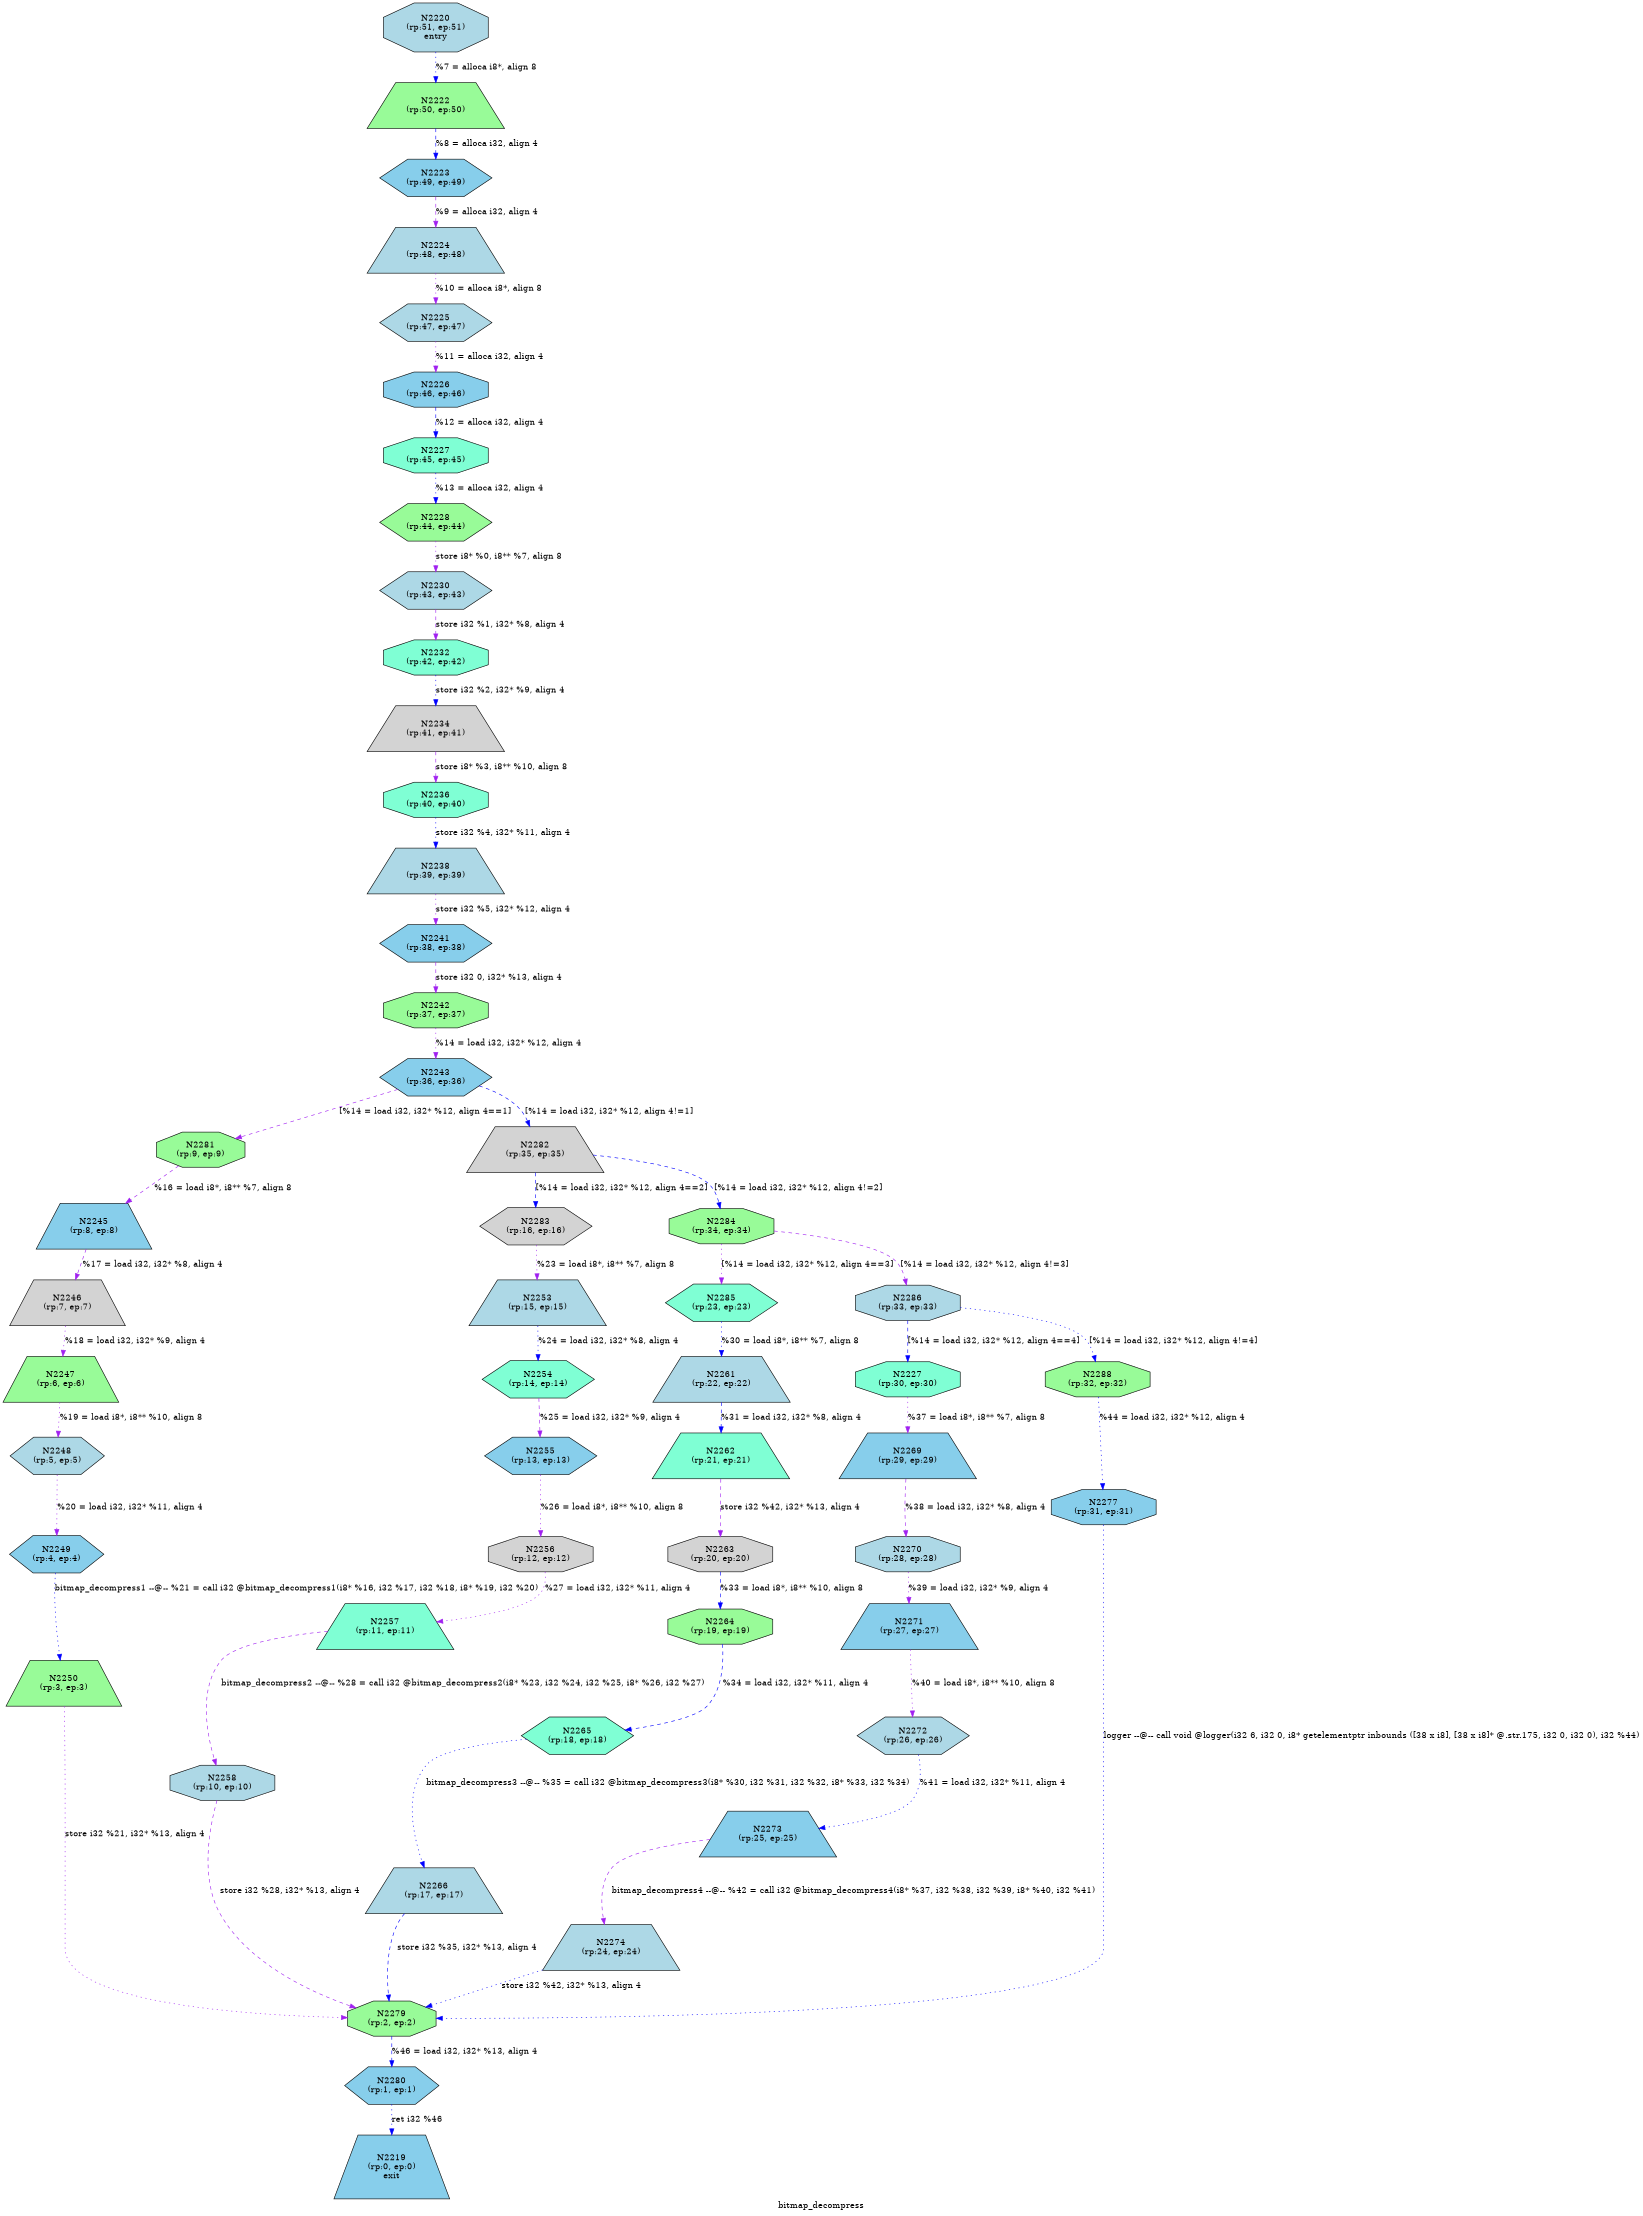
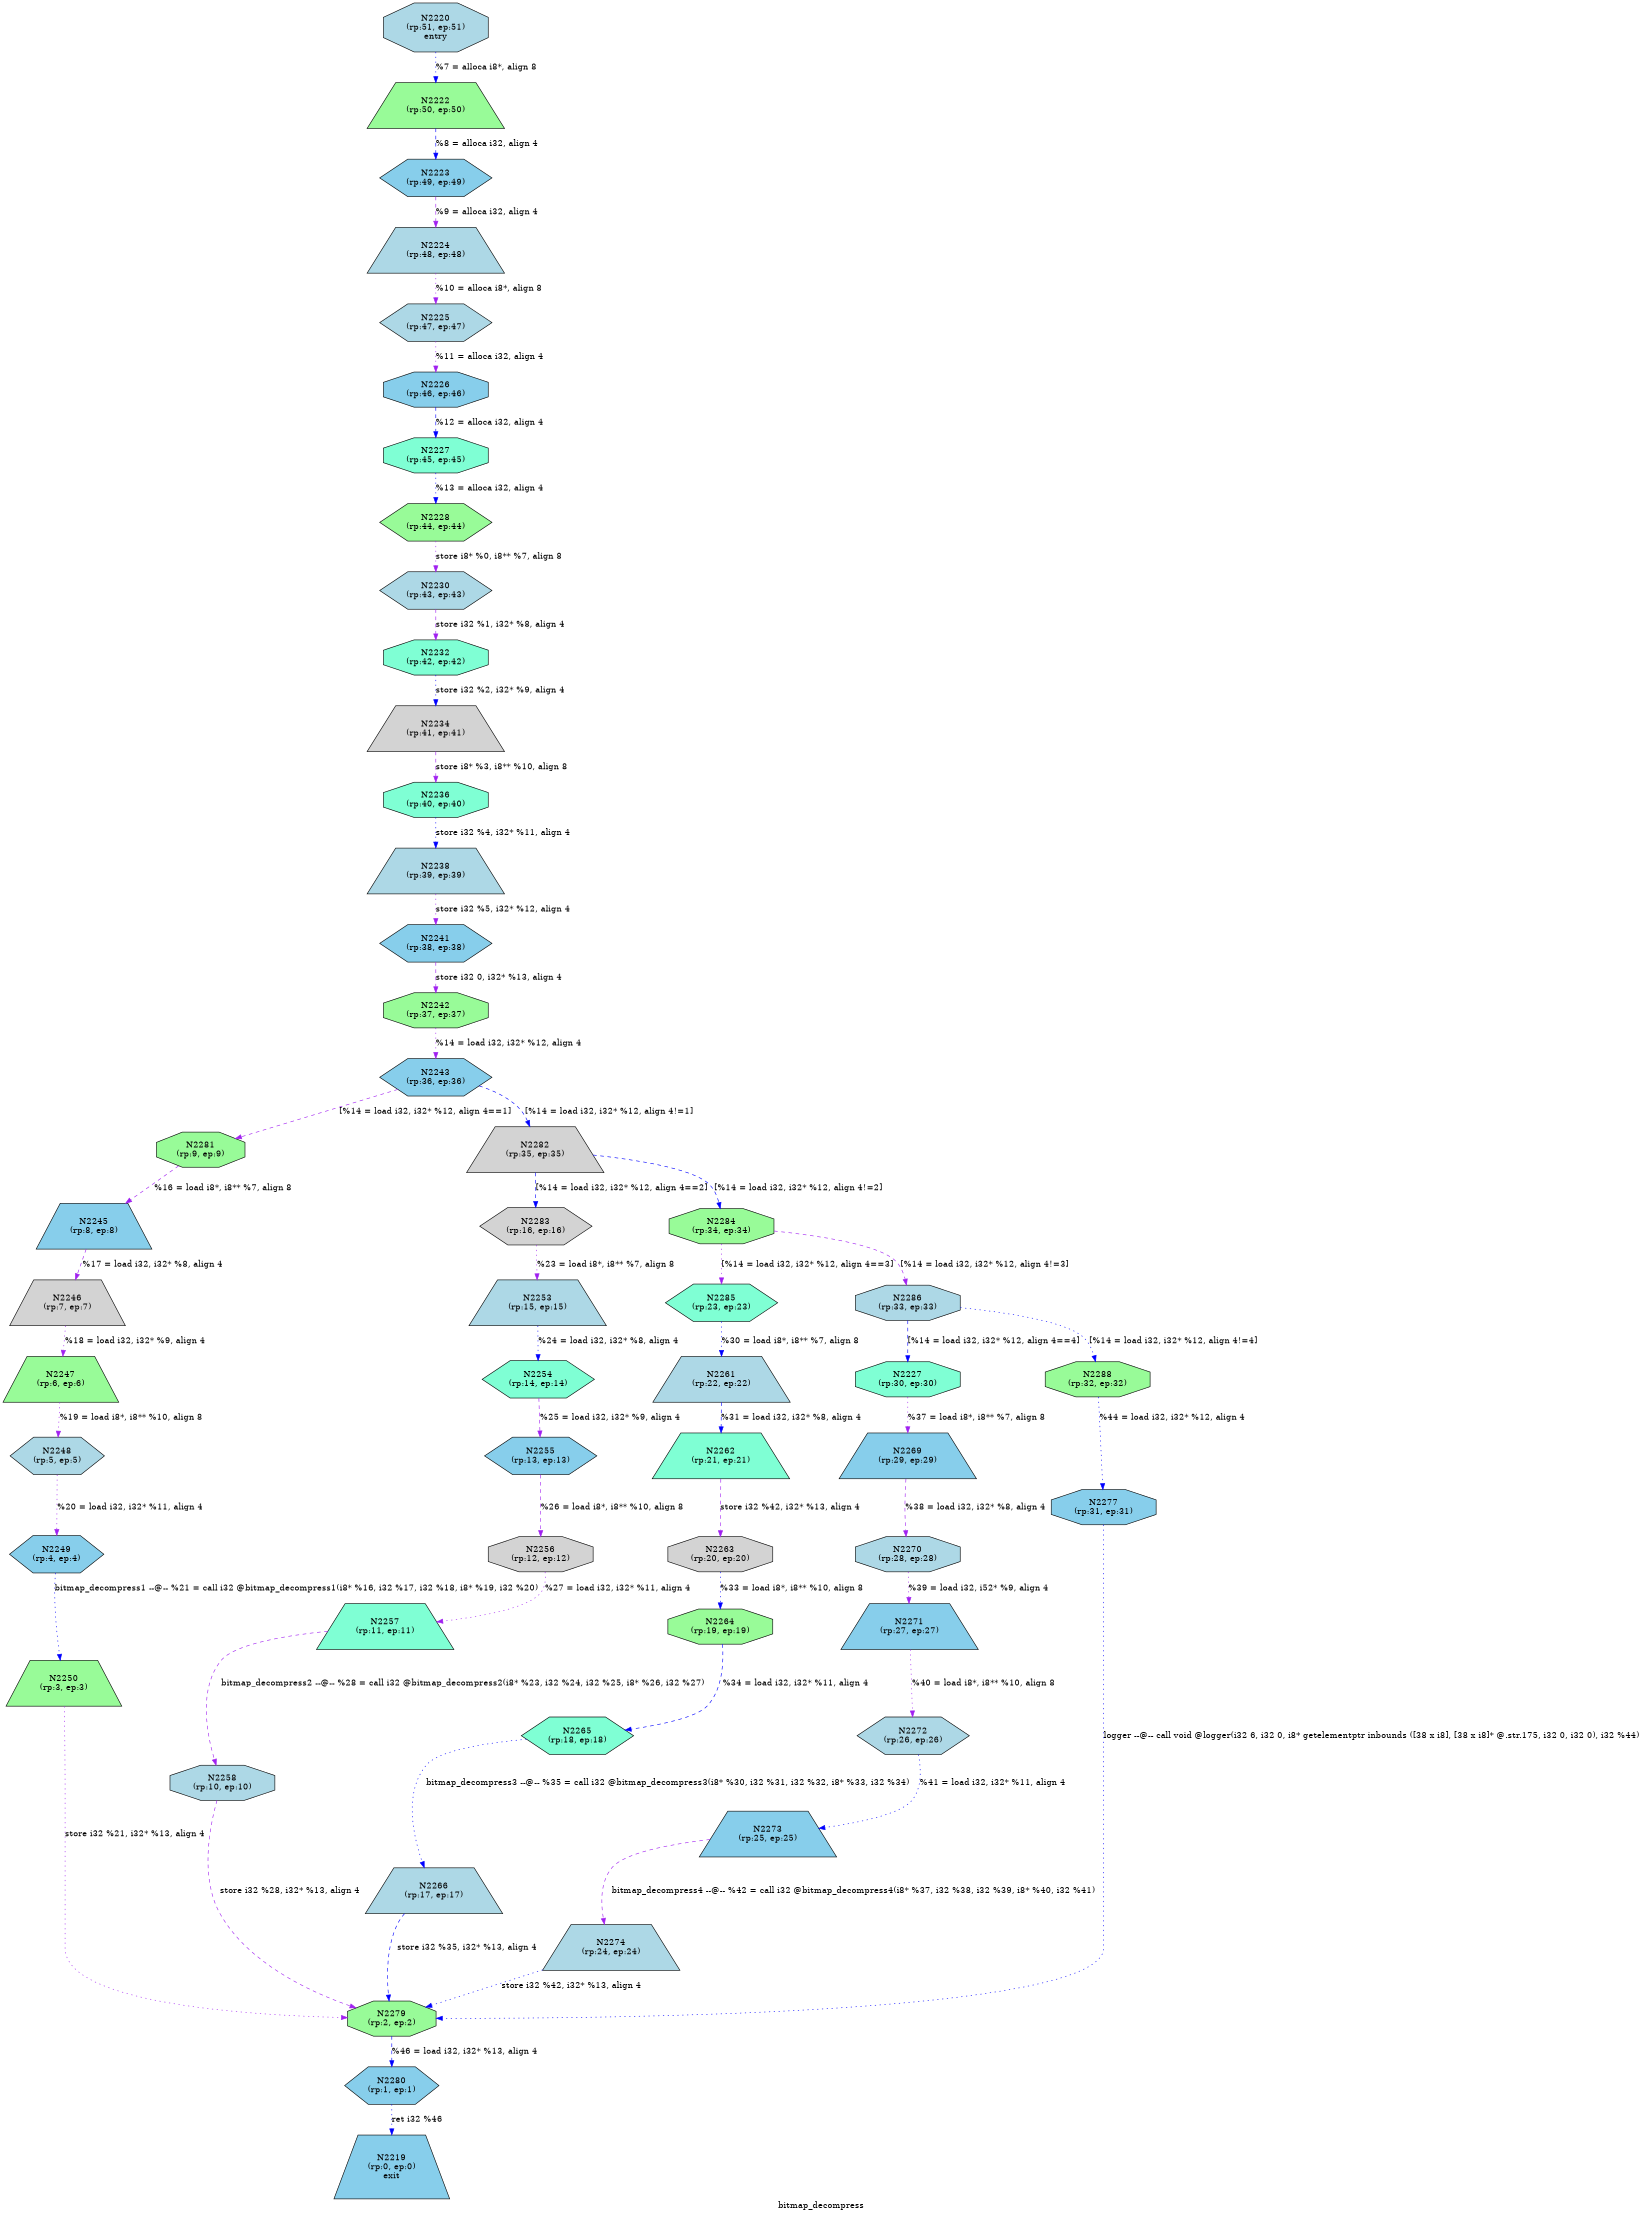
(541, 1503) -> (541, 1503)
(720, 1587) -> (720, 1587)
(979, 1588) -> (979, 1588)
